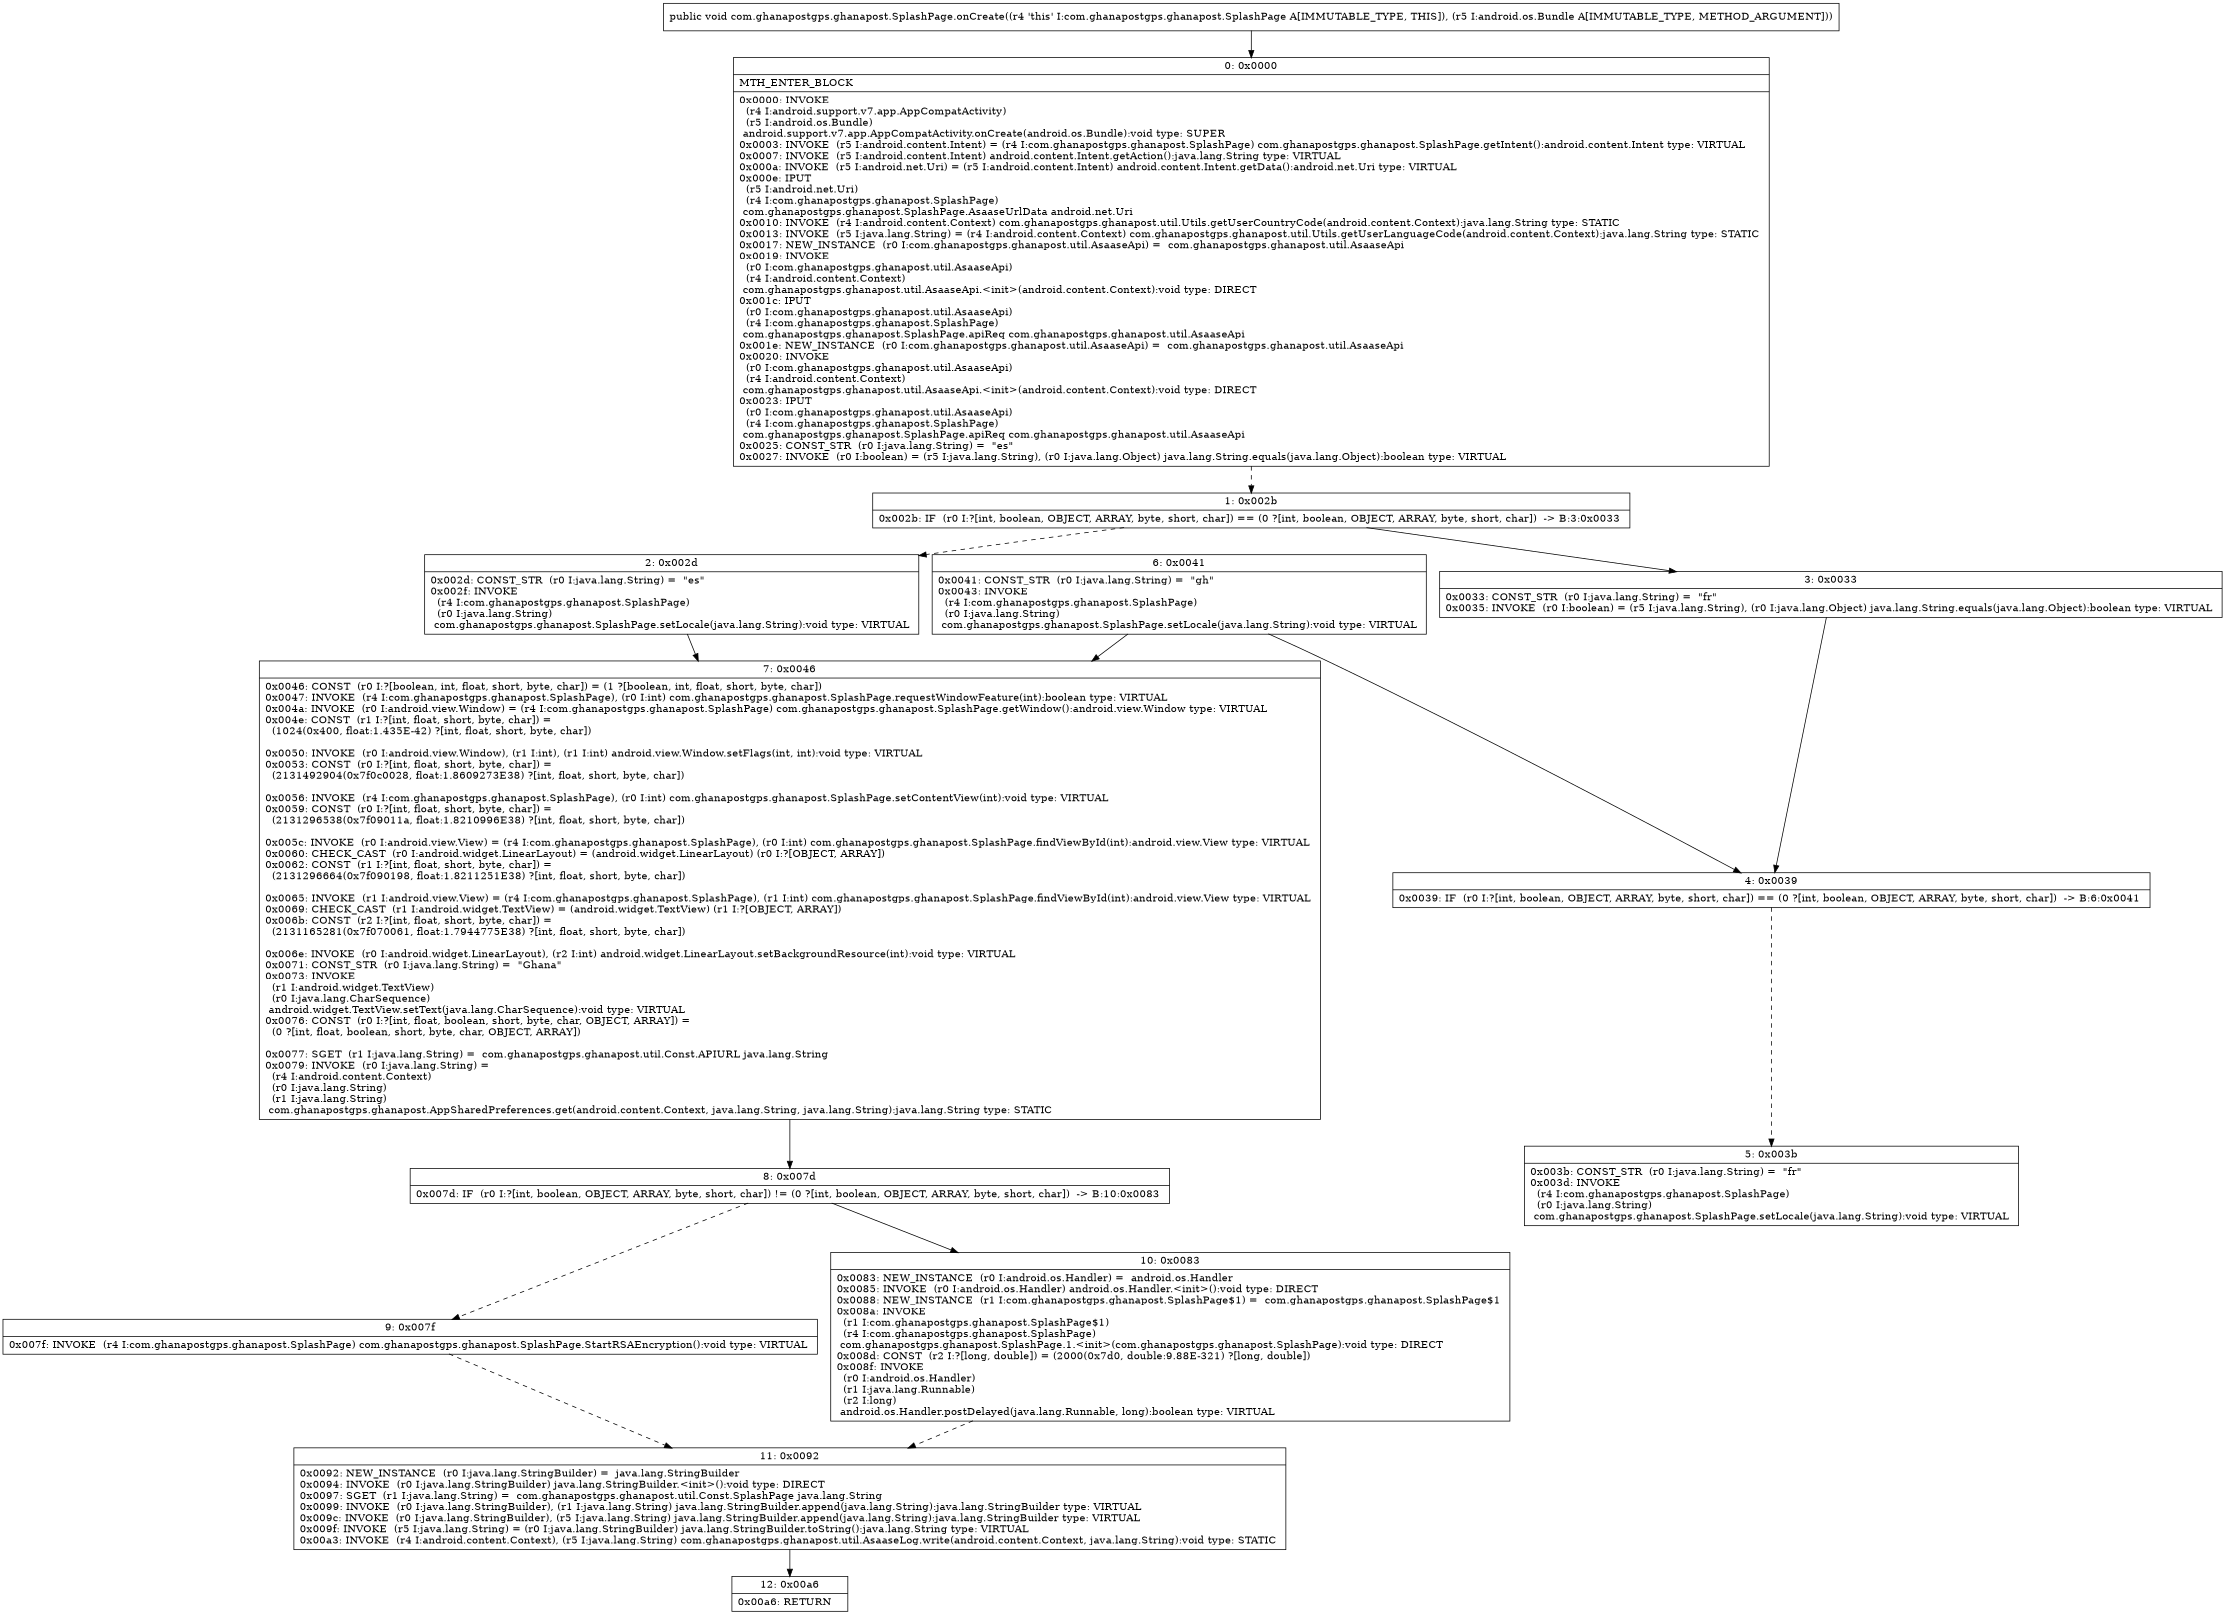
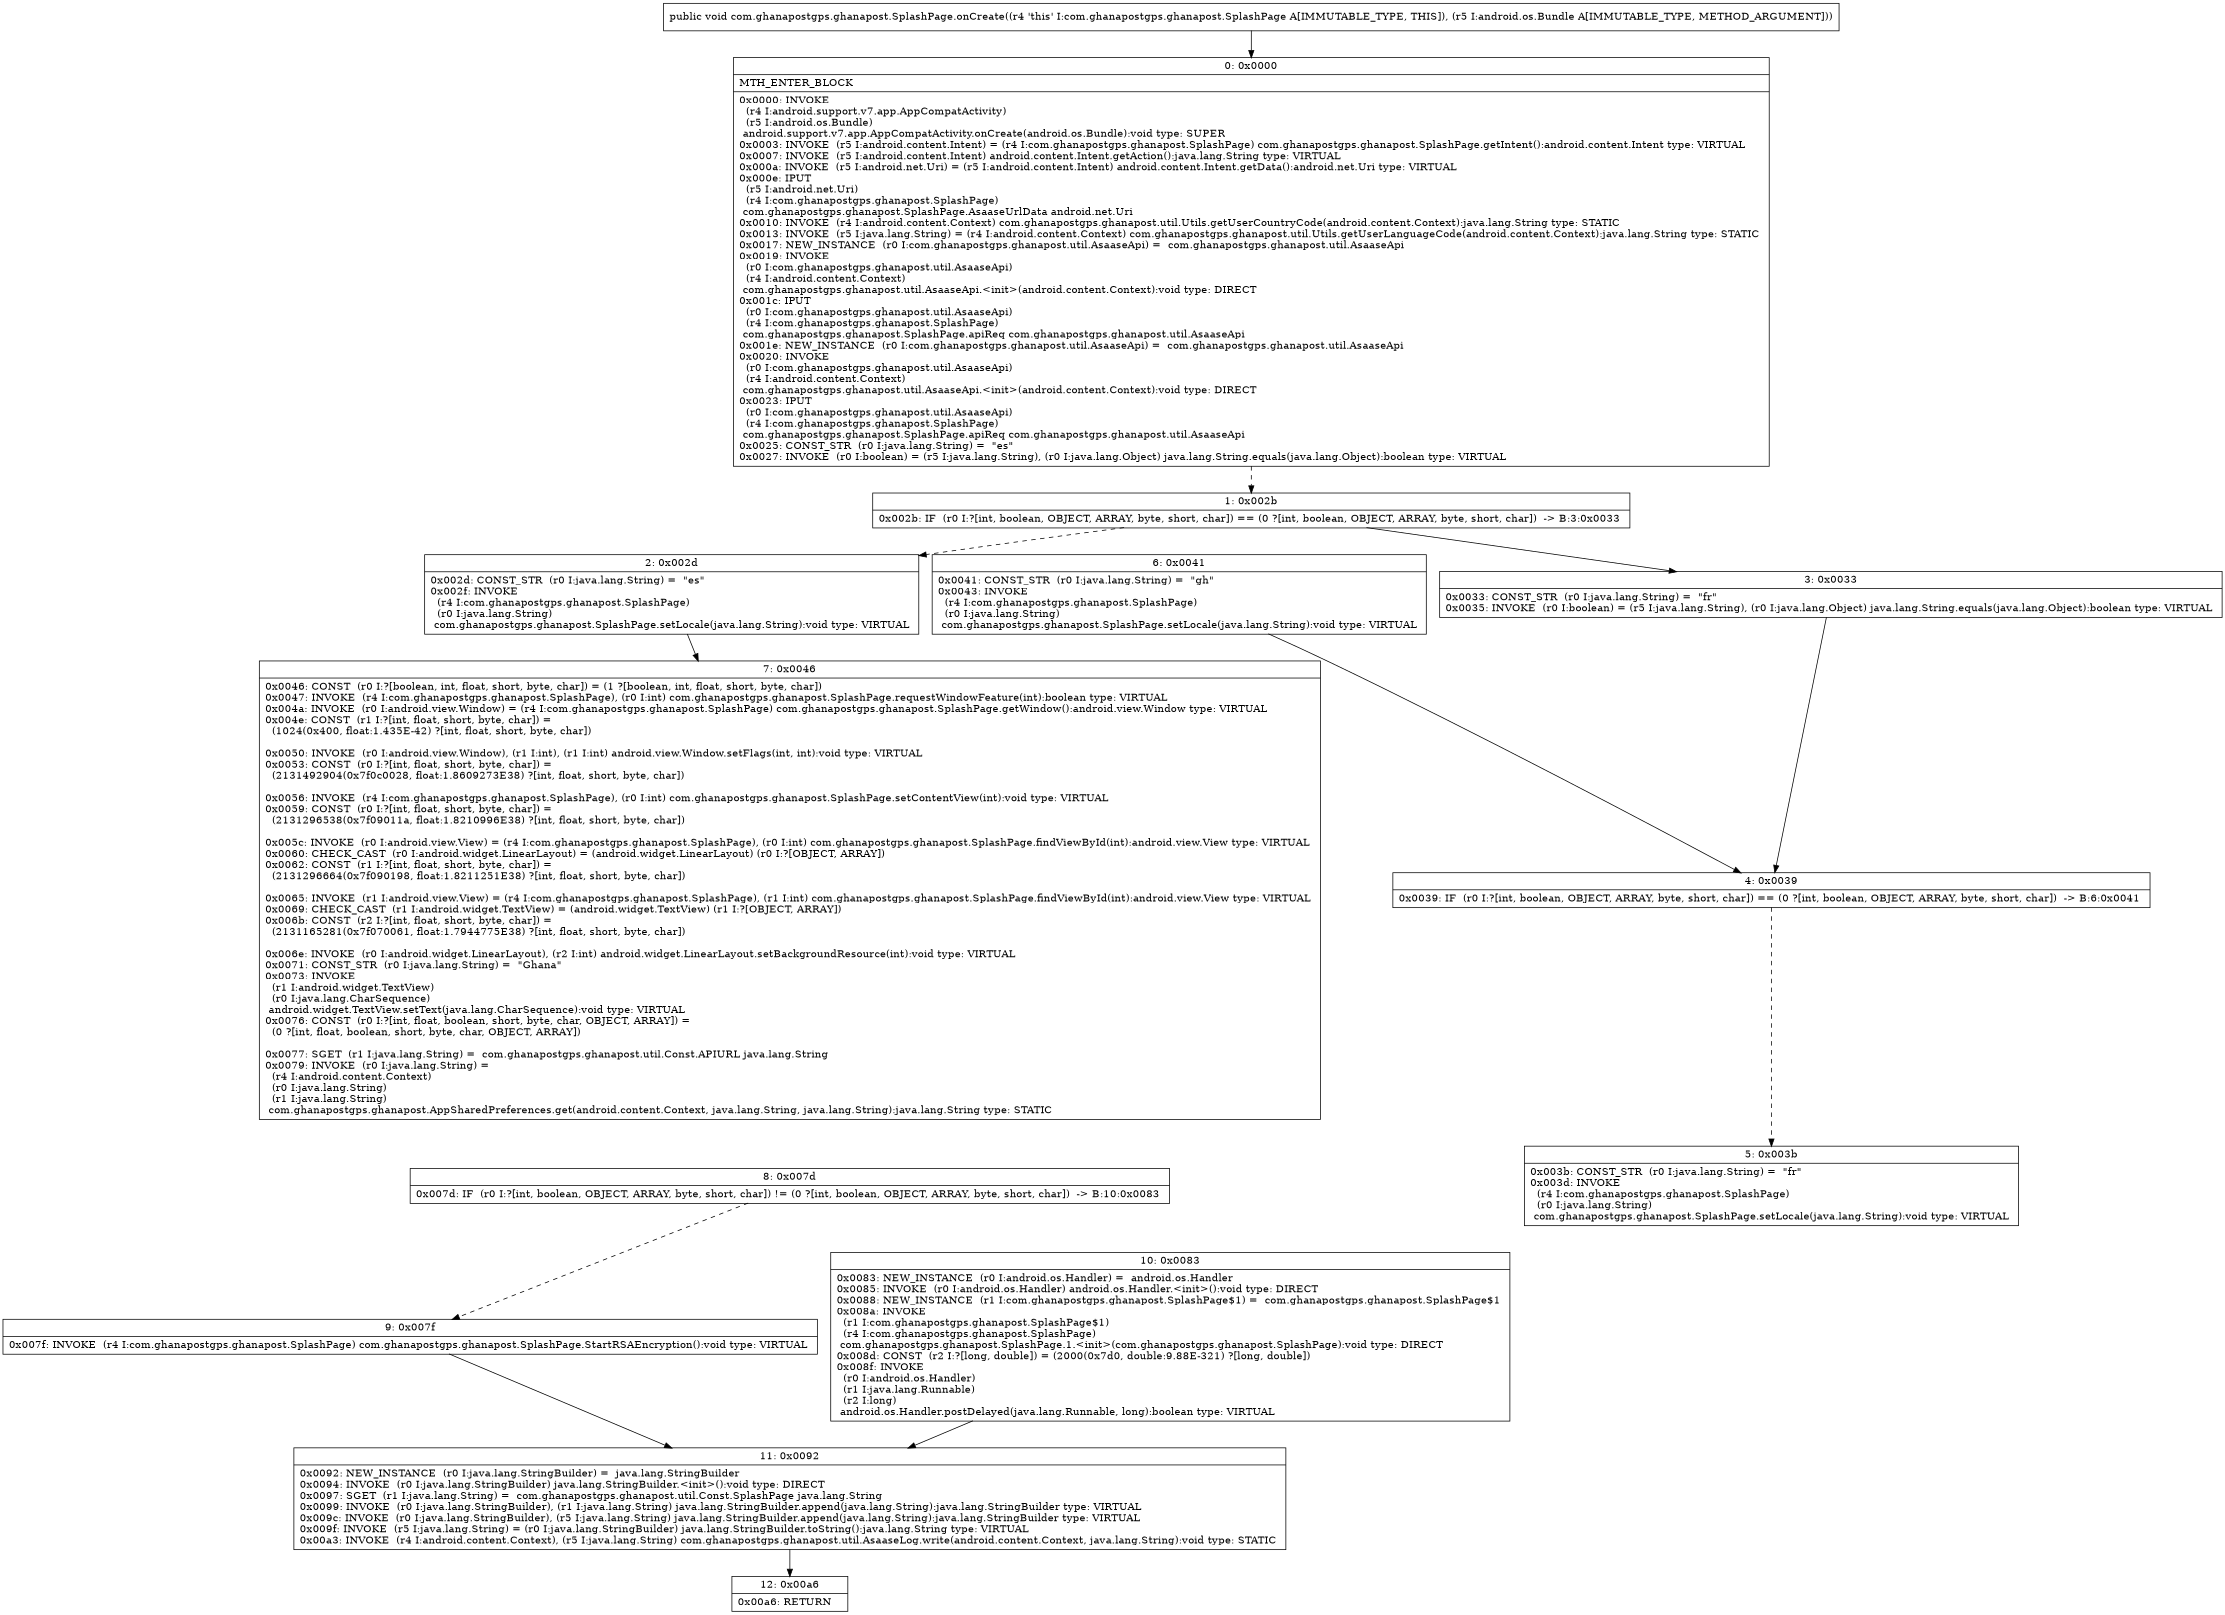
(1113, 645) -> none
(790, 1140) -> none
(891, 1227) -> none
(557, 1400) -> (557, 1400)
(944, 1433) -> (944, 1433)
